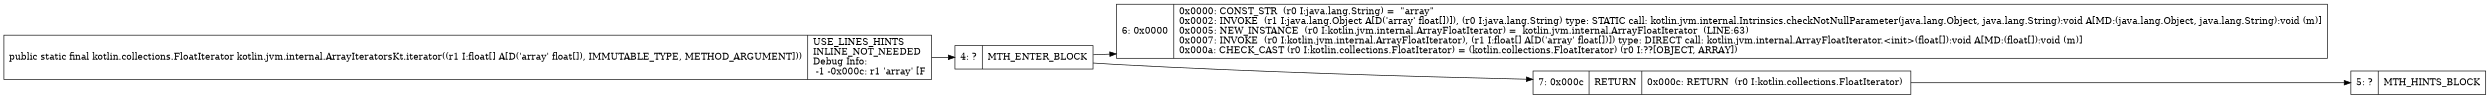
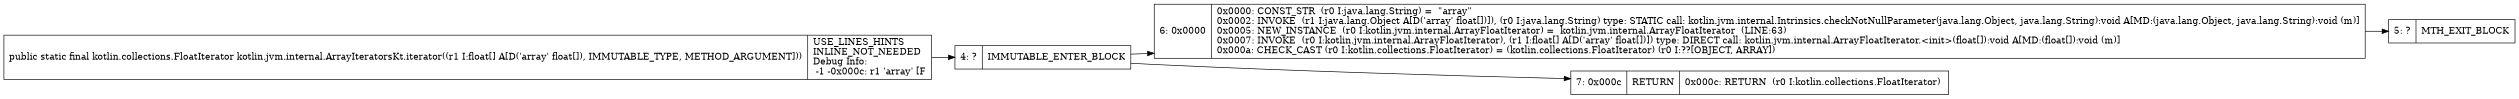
(1038, 57) -> (1057, 57)
(2432, 82) -> (2466, 31)
(2128, 83) -> (2374, 31)
